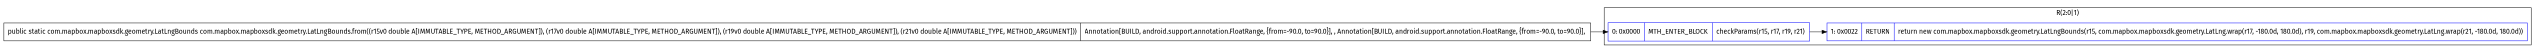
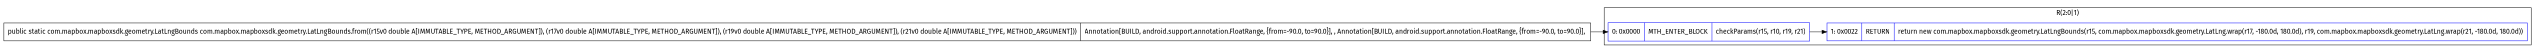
(1761, 32) -> (1761, 32)
